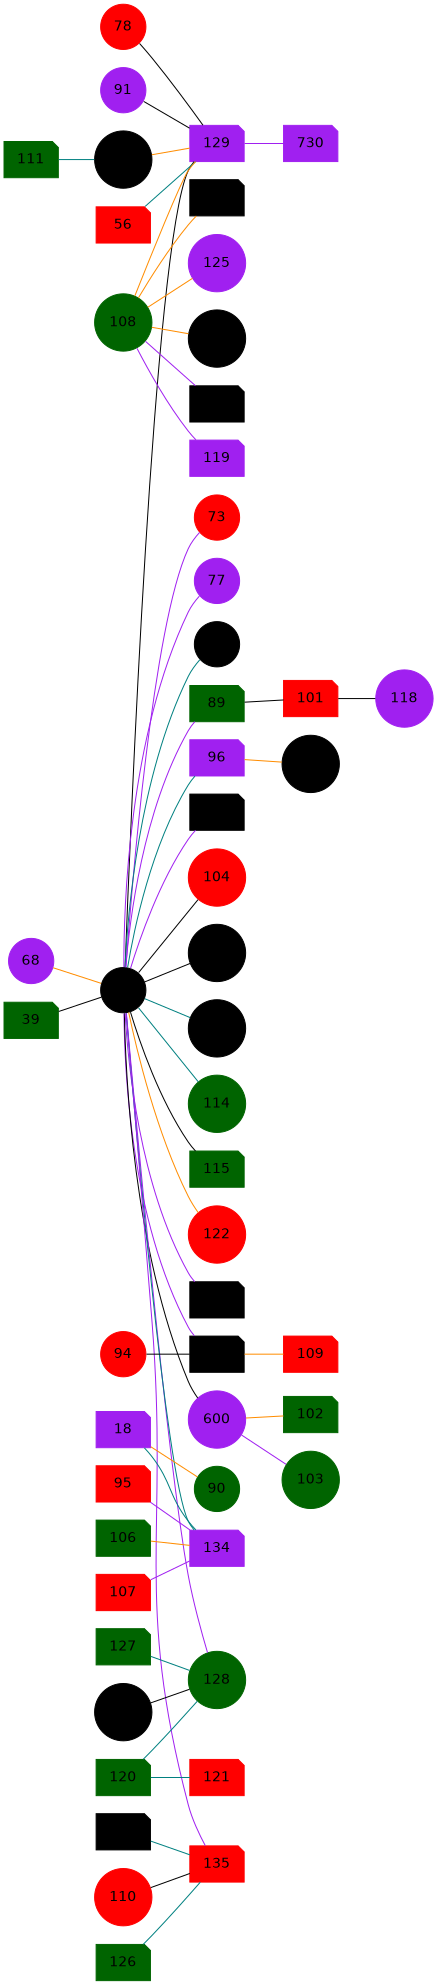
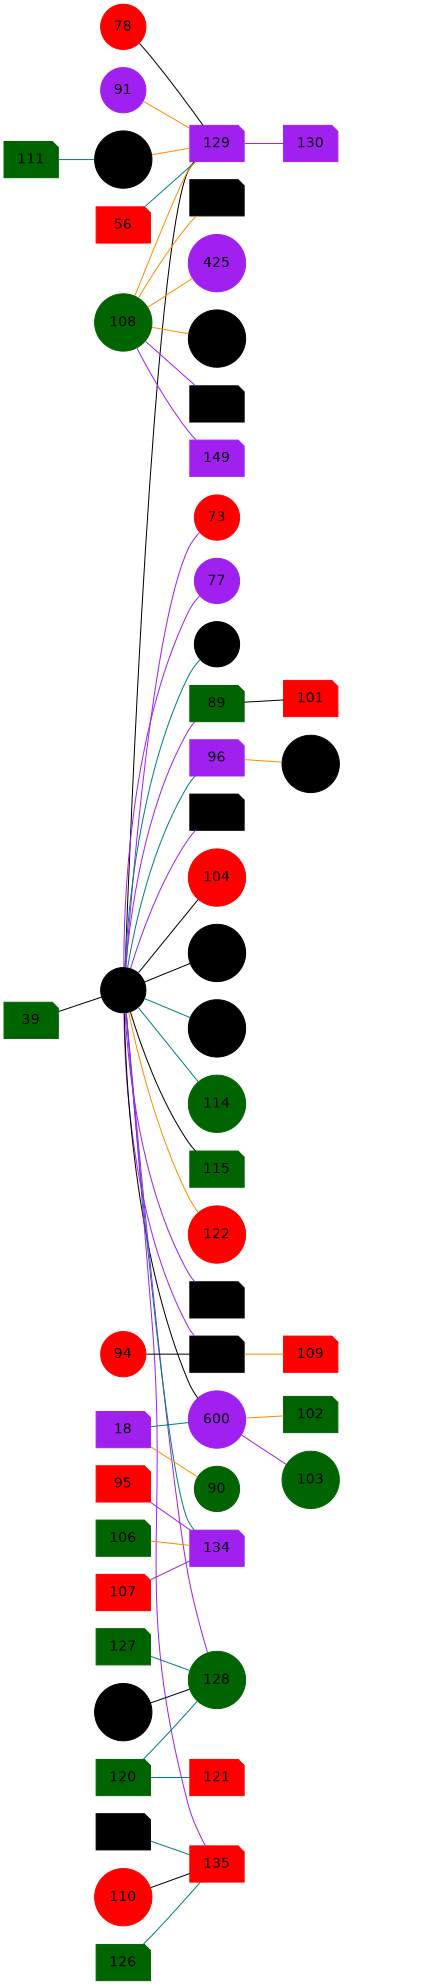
(167, 115) -> (167, 115)
(311, 143) -> (311, 143)
(217, 263) -> (217, 263)
(217, 458) -> (217, 458)
(404, 699) -> none
(31, 961) -> none
(169, 1487) -> (175, 1424)
